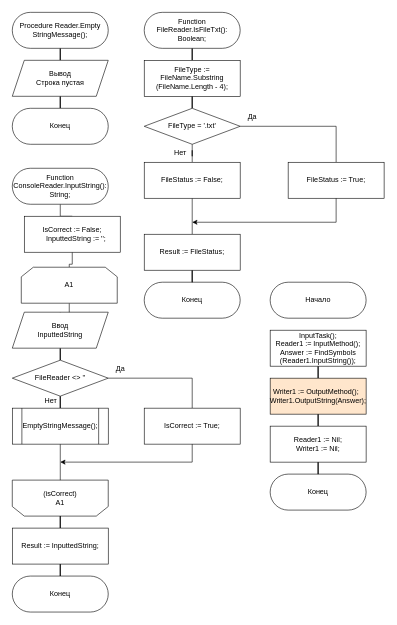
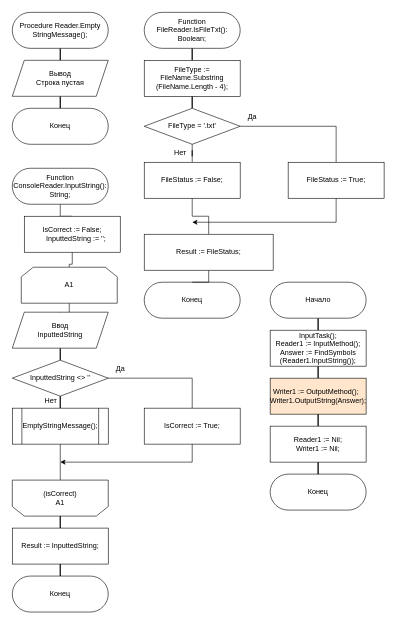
(192, 252) -> (209, 252)
none -> (318, 324)
(60, 378) -> (60, 378)
